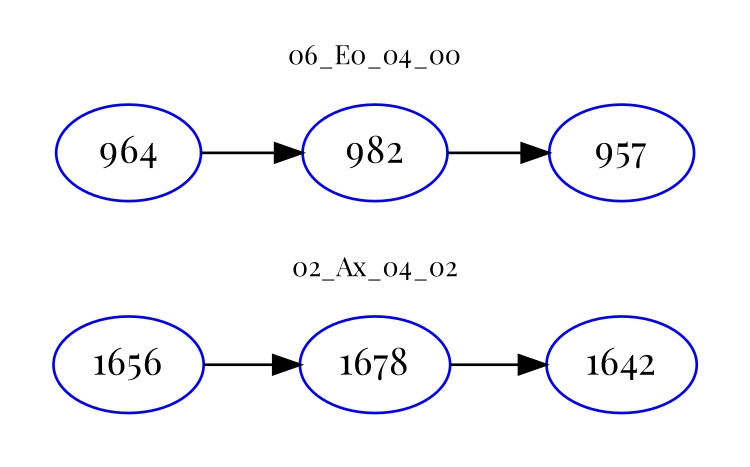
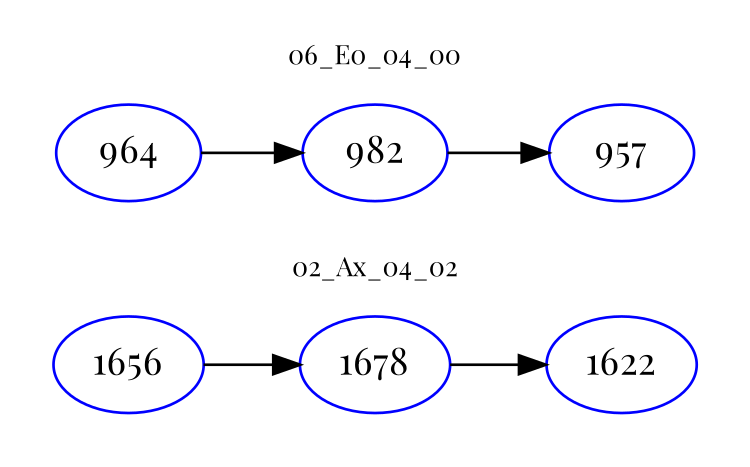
(622, 365) -> (622, 365)
